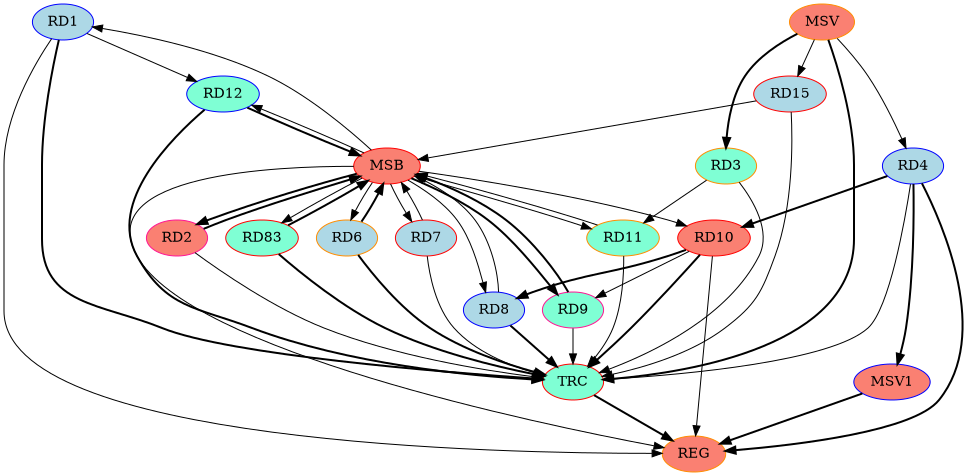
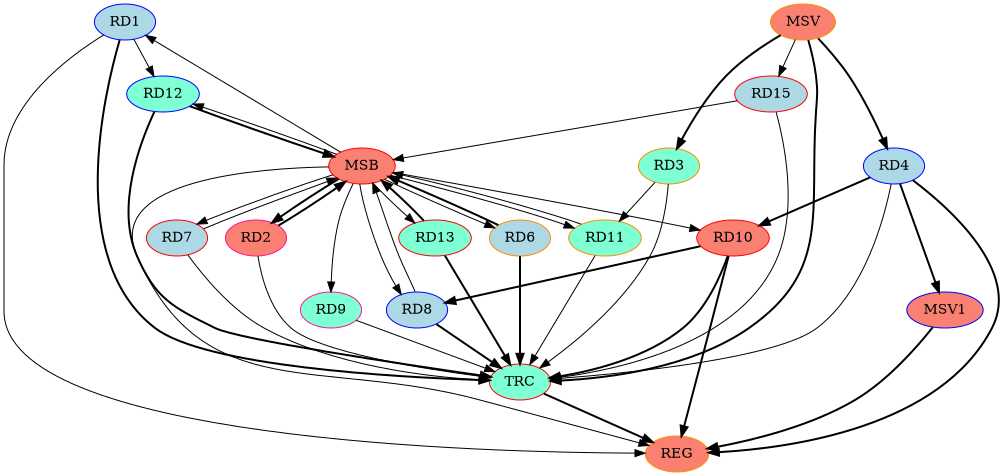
(874, 86) -> (855, 86)
(490, 221) -> (336, 232)
(508, 222) -> none
(262, 238) -> (435, 238)
(647, 272) -> none
(705, 332) -> (707, 341)
